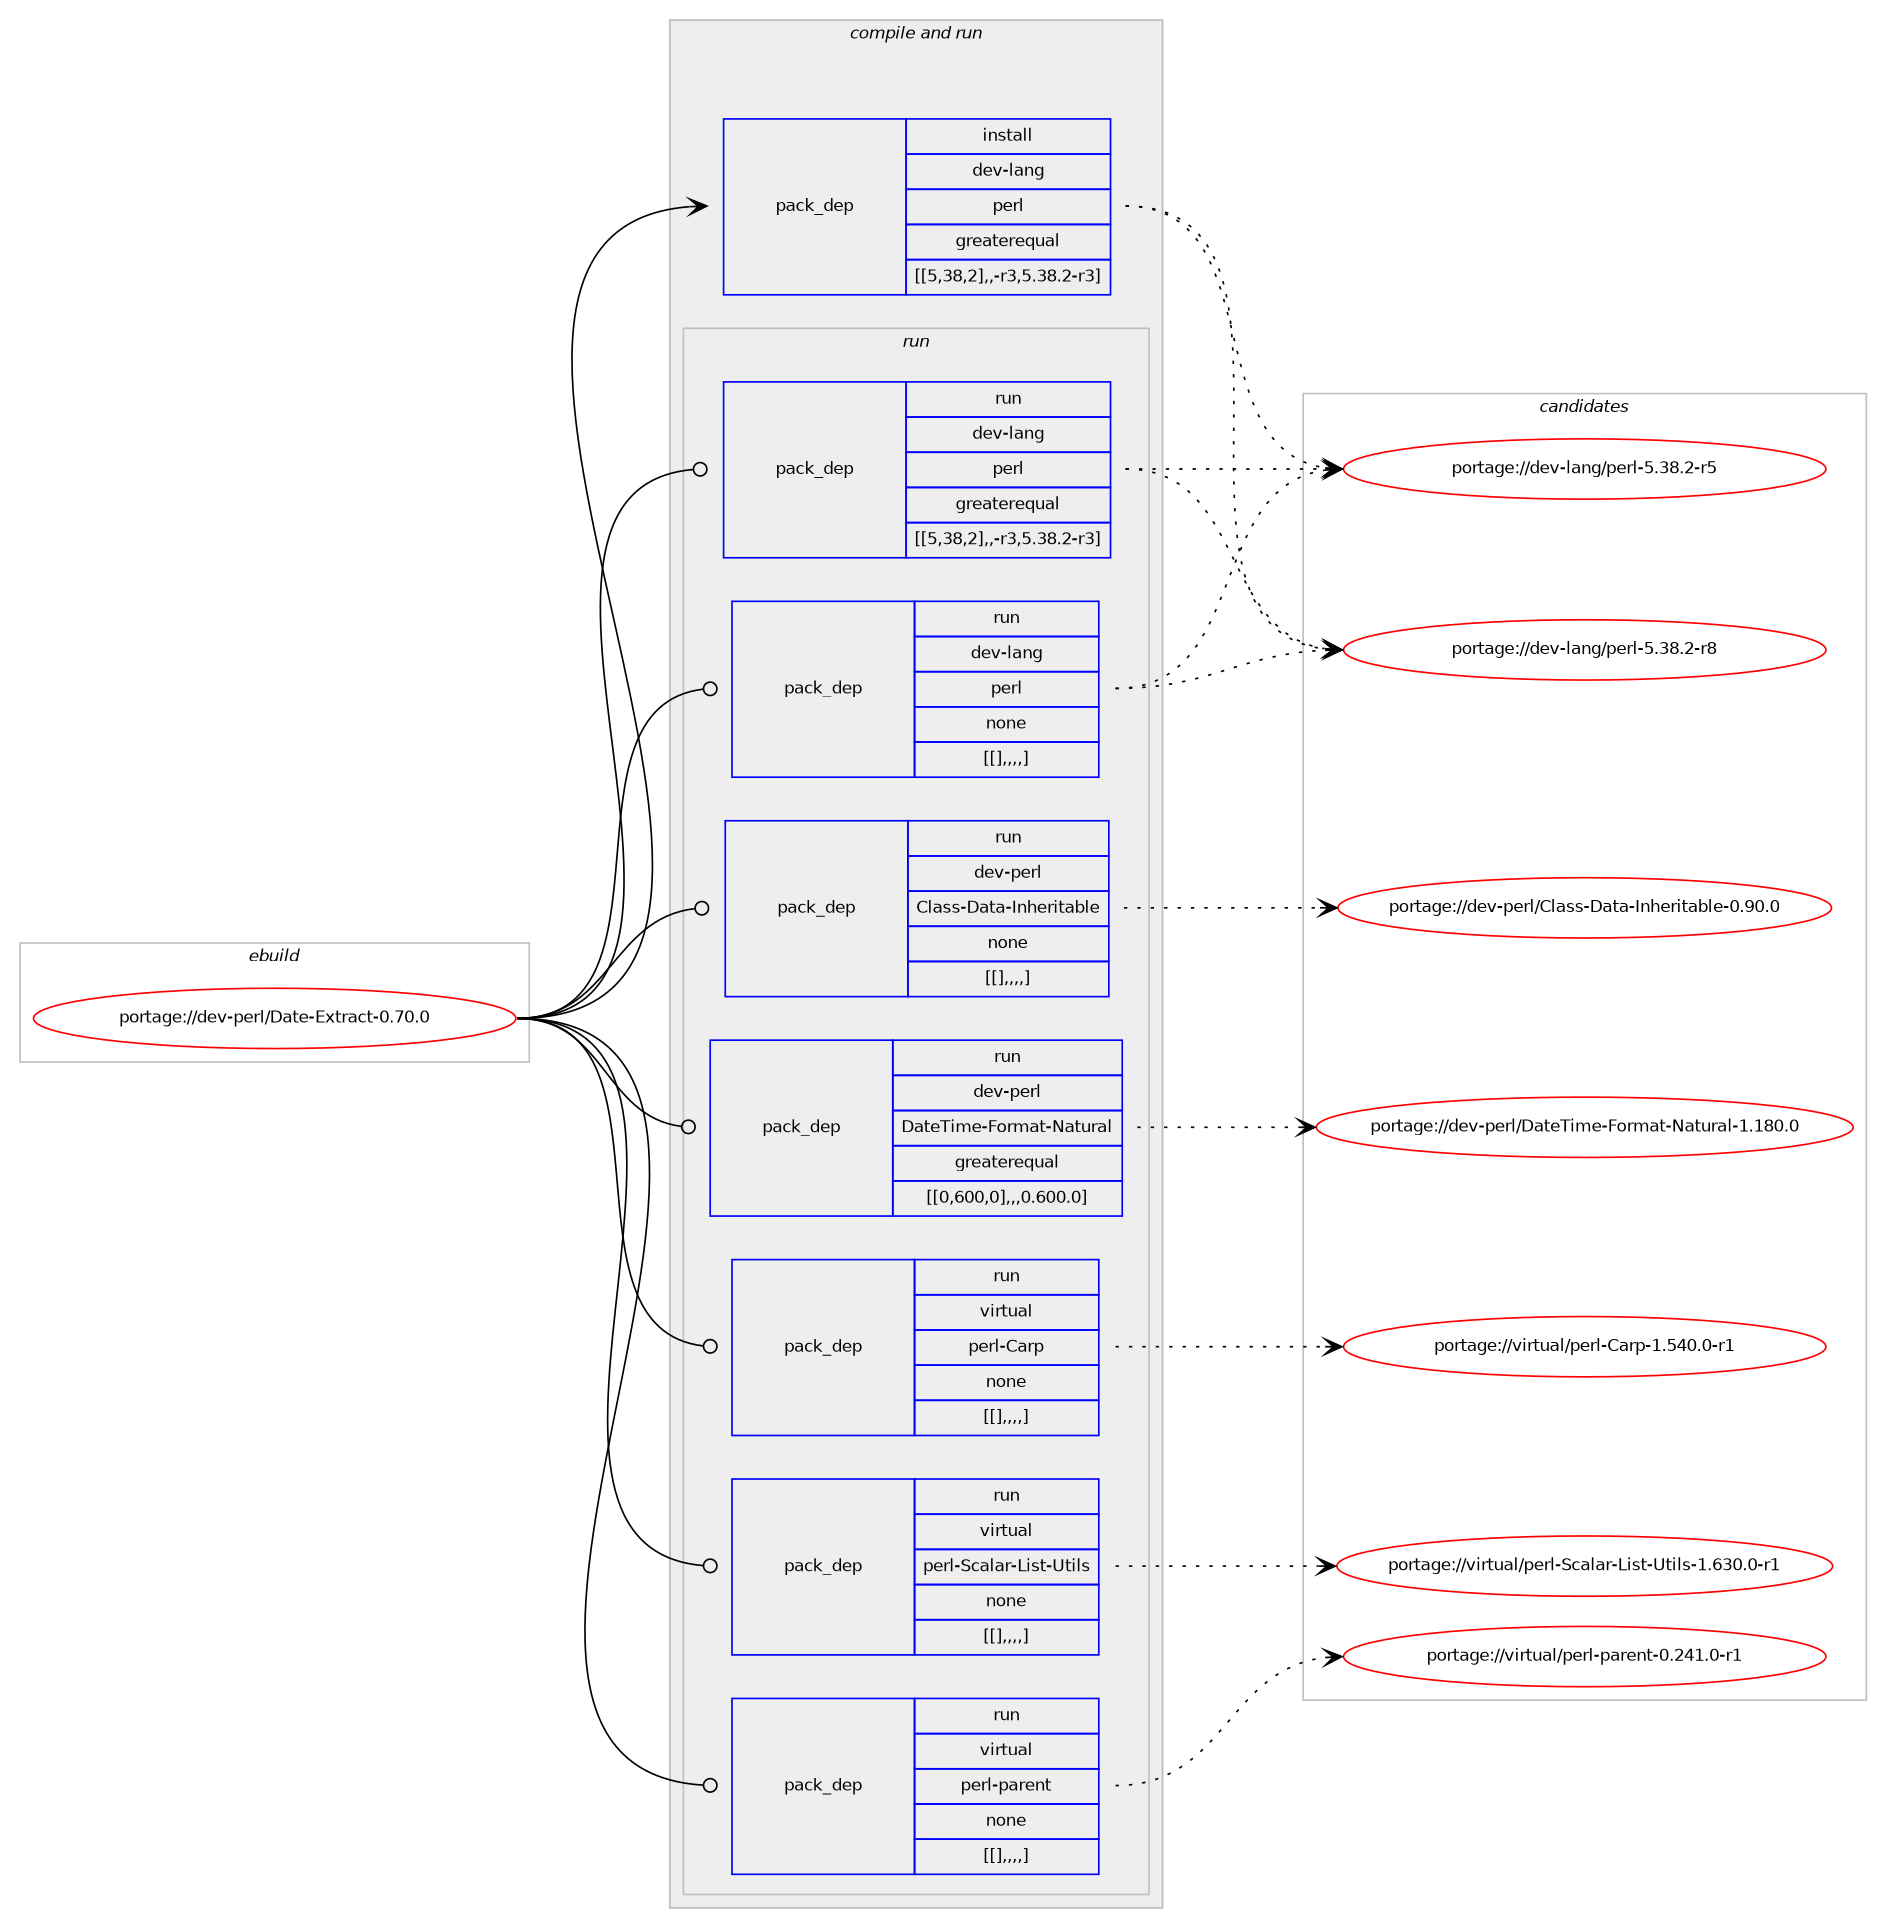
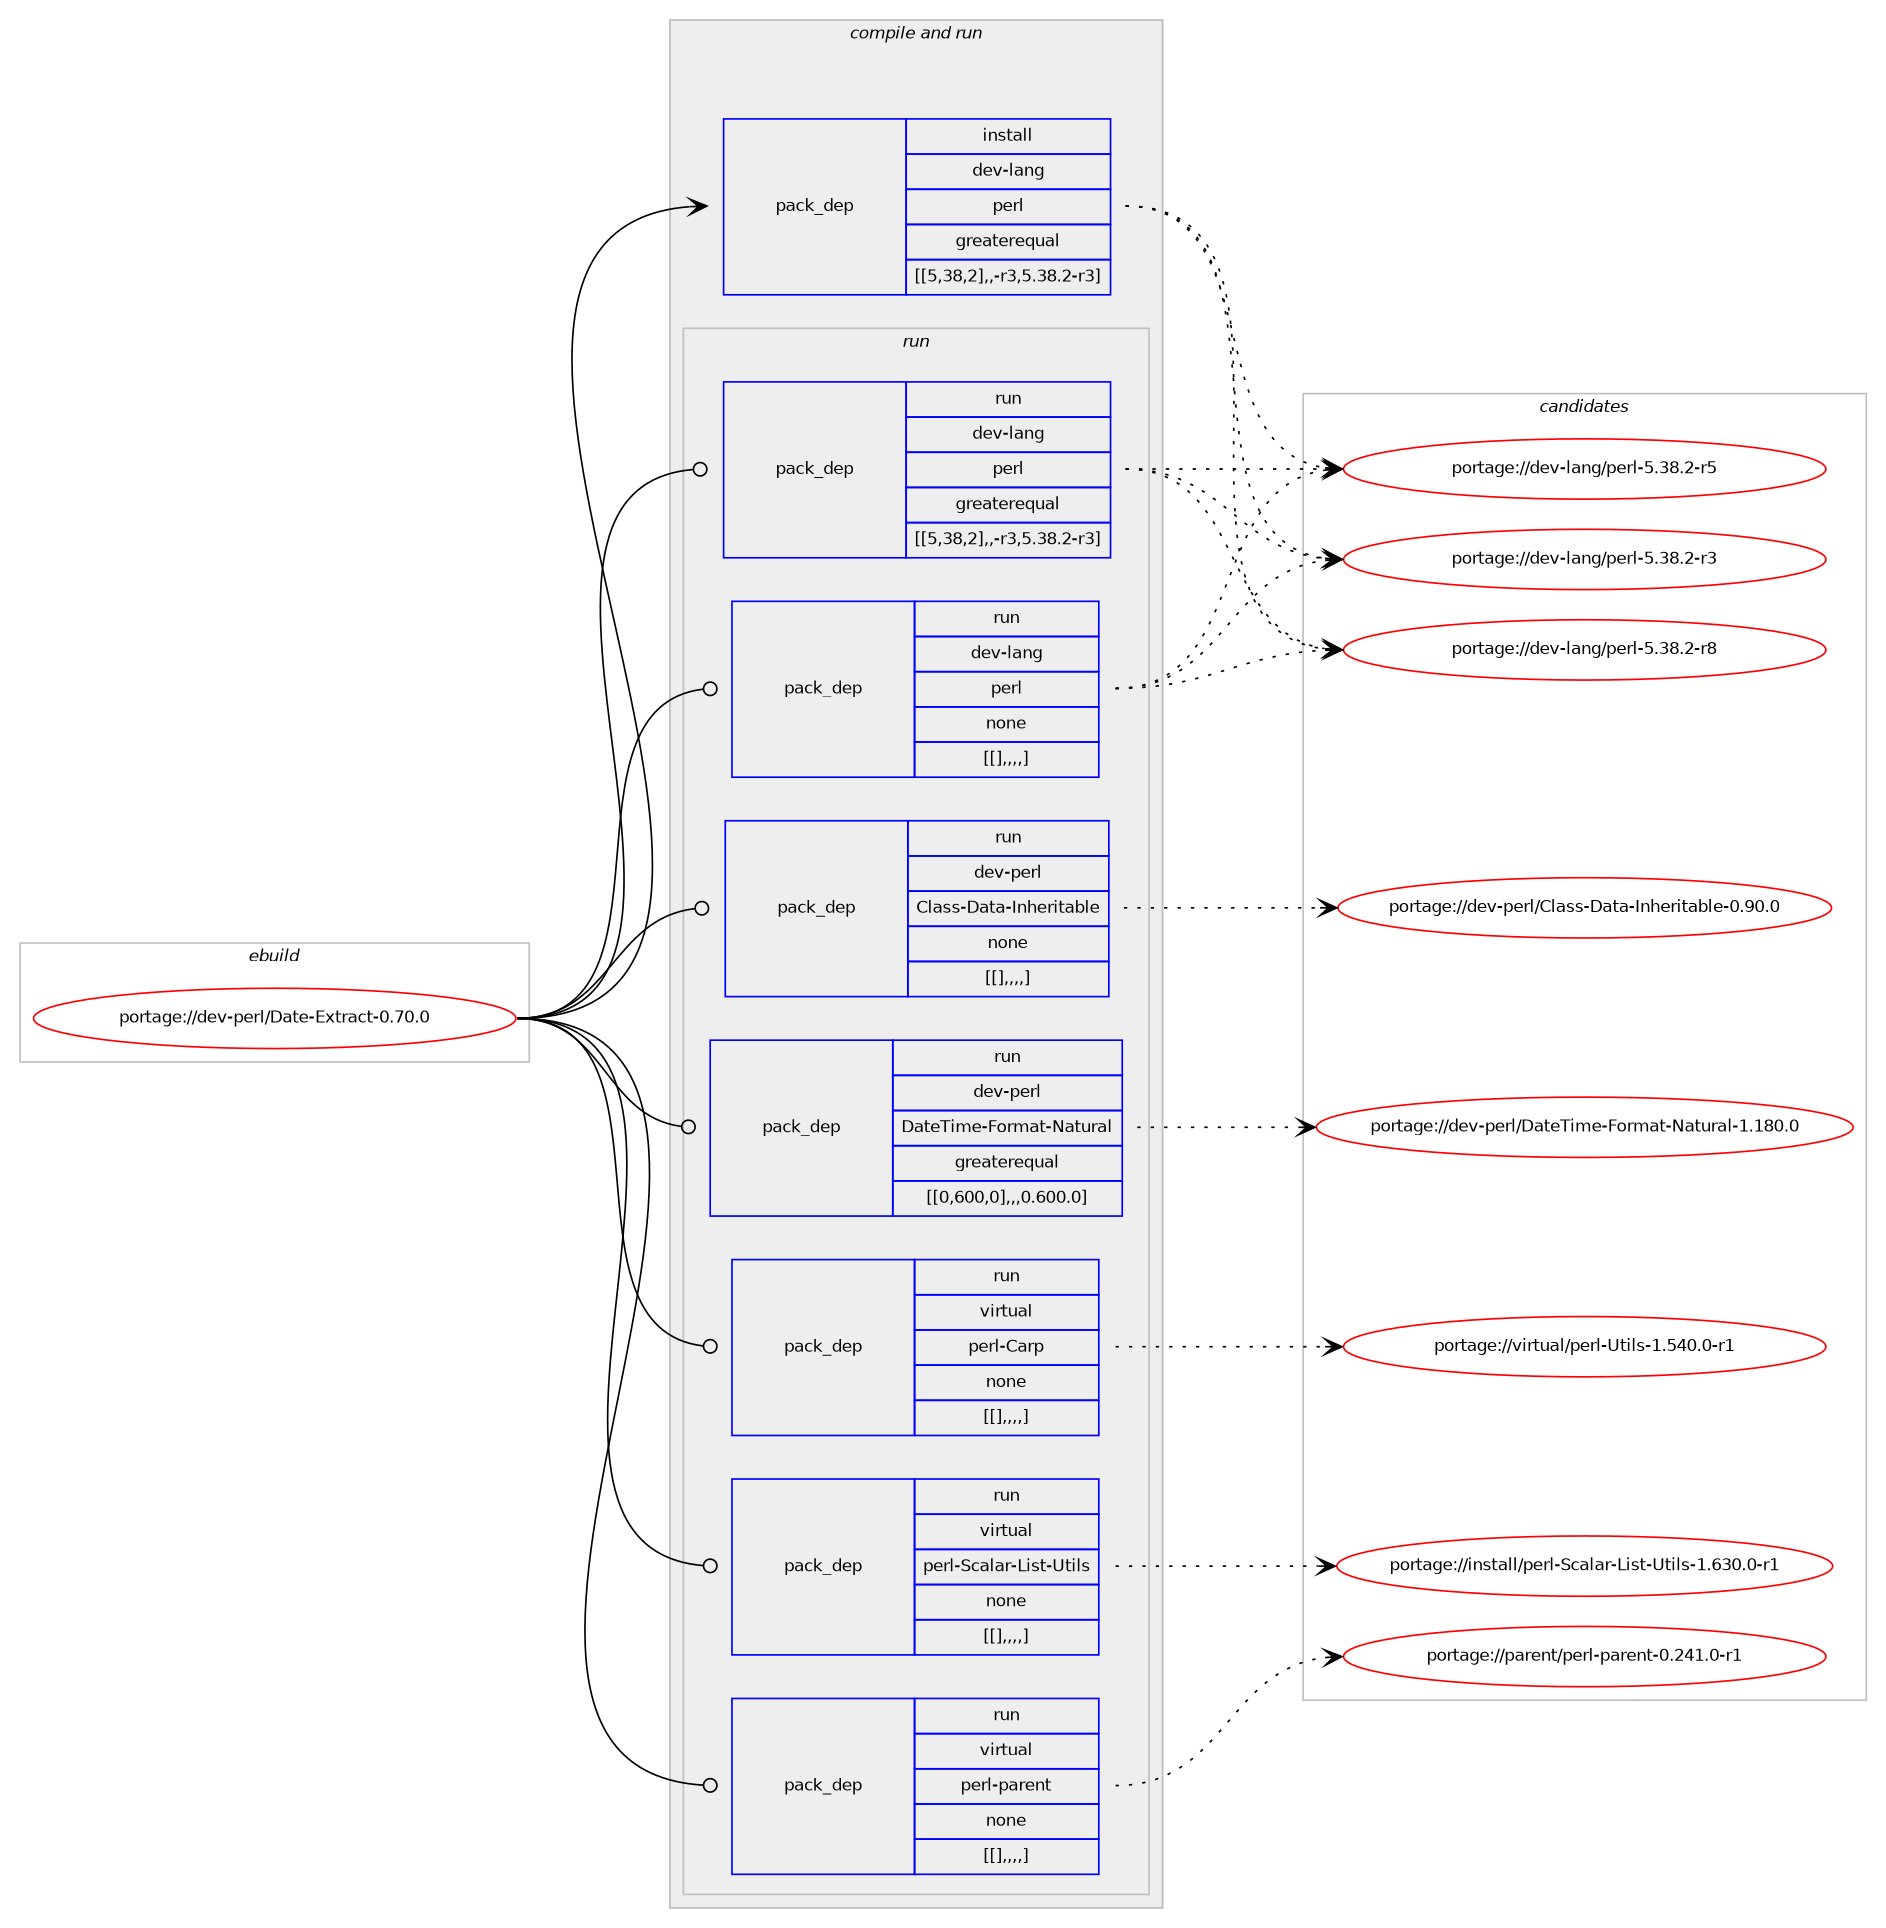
none -> (1585, 559)
(1585, 1347) -> (1585, 1347)
(1585, 1566) -> (1585, 1566)
(1585, 1657) -> (1585, 1657)
